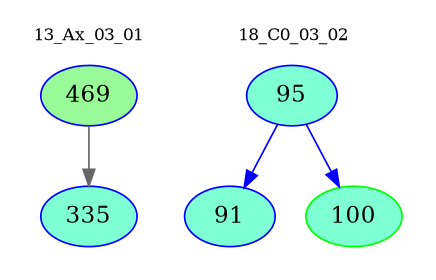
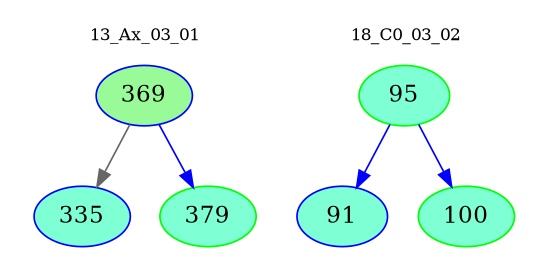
(89, 96) -> (144, 96)
(292, 96) -> (404, 96)
none -> (208, 216)
